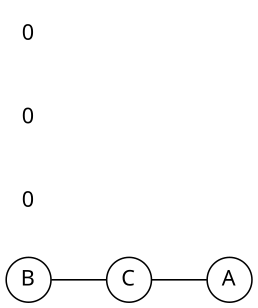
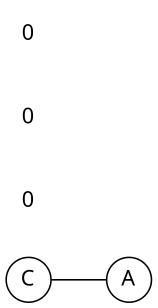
(29, 280) -> none
